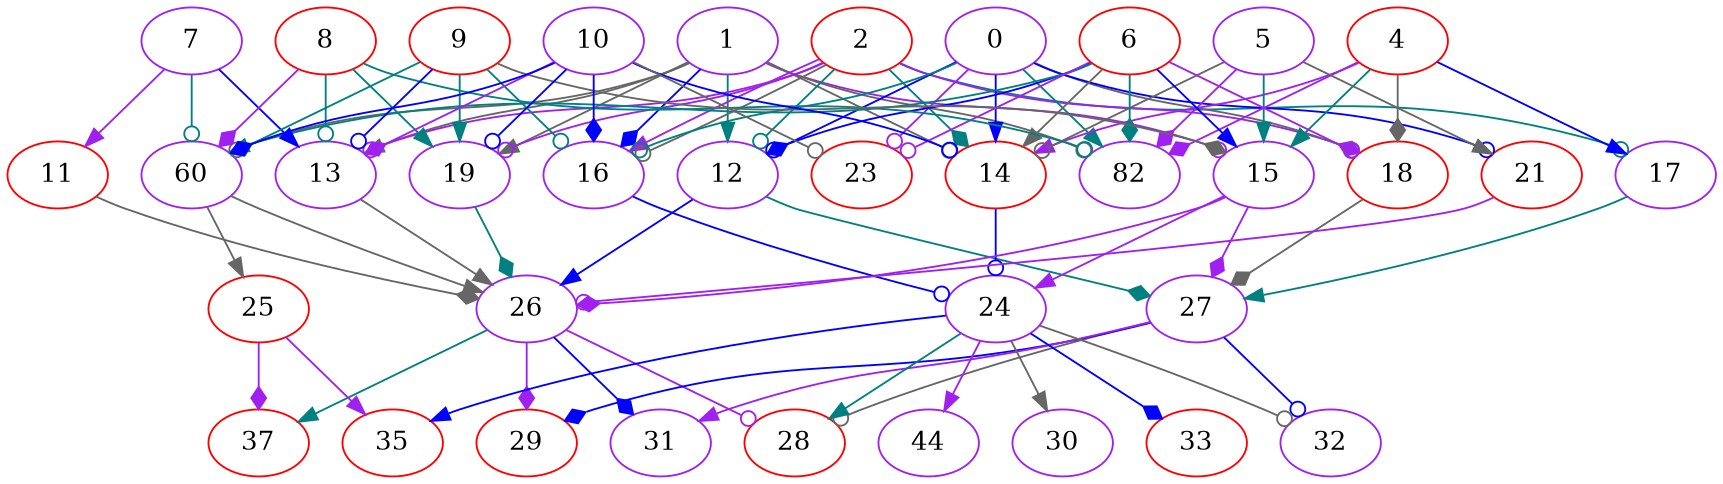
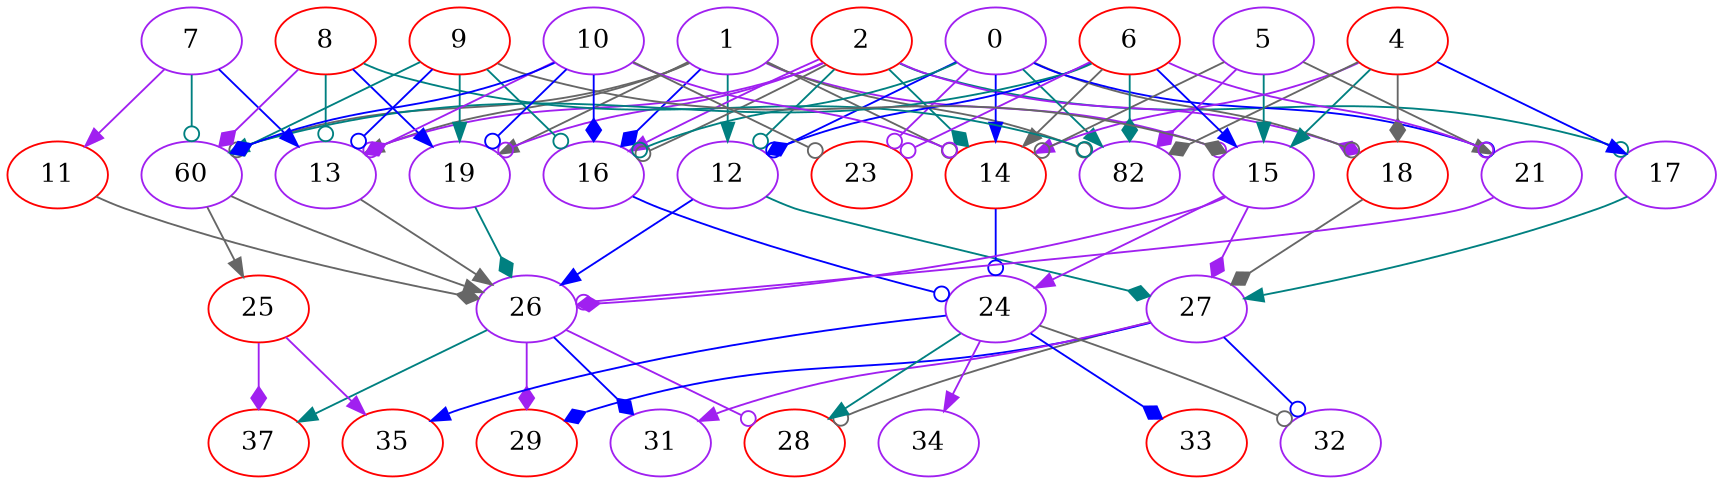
(383, 98) -> (383, 98)
(1274, 103) -> (1274, 103)
(1257, 105) -> (1323, 107)
(787, 107) -> (787, 107)
(1532, 175) -> (1532, 175)
(929, 443) -> (929, 443)
(1063, 443) -> none
